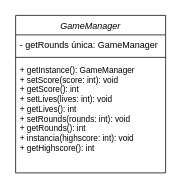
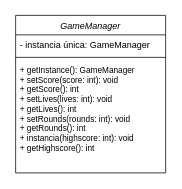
(89, 45) -> (87, 45)
